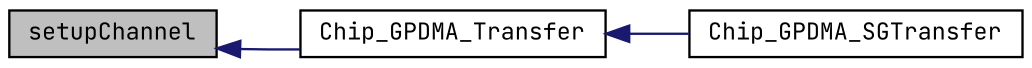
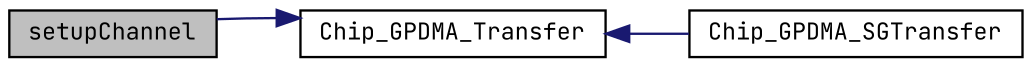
(270, 49) -> (246, 18)
